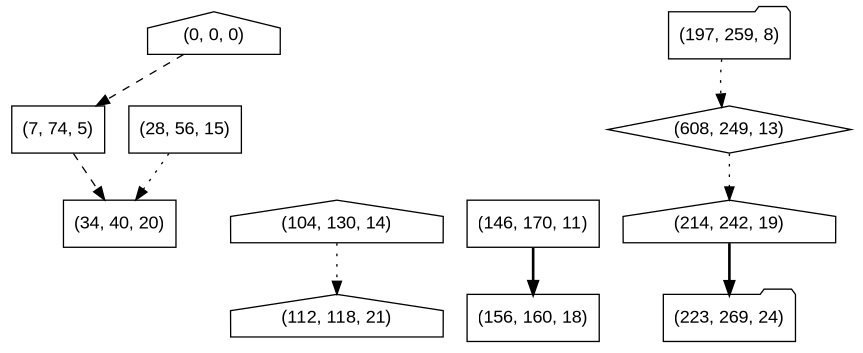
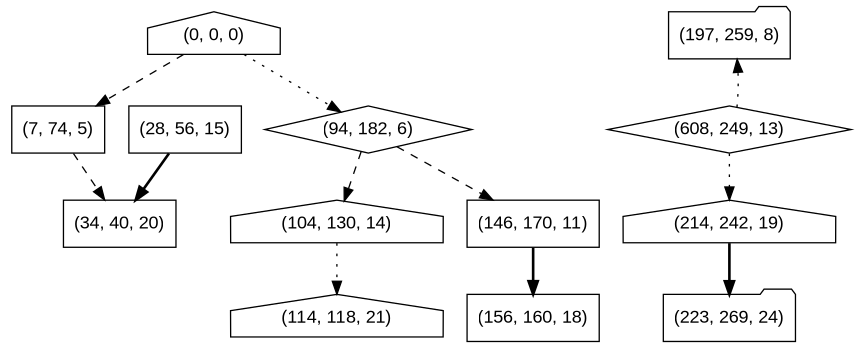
(721, 76) -> (738, 90)
none -> (368, 130)
(156, 171) -> (156, 171)
(337, 318) -> (337, 318)
